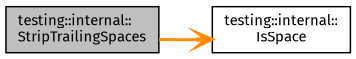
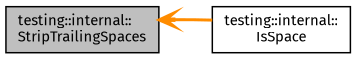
(178, 40) -> (193, 20)
